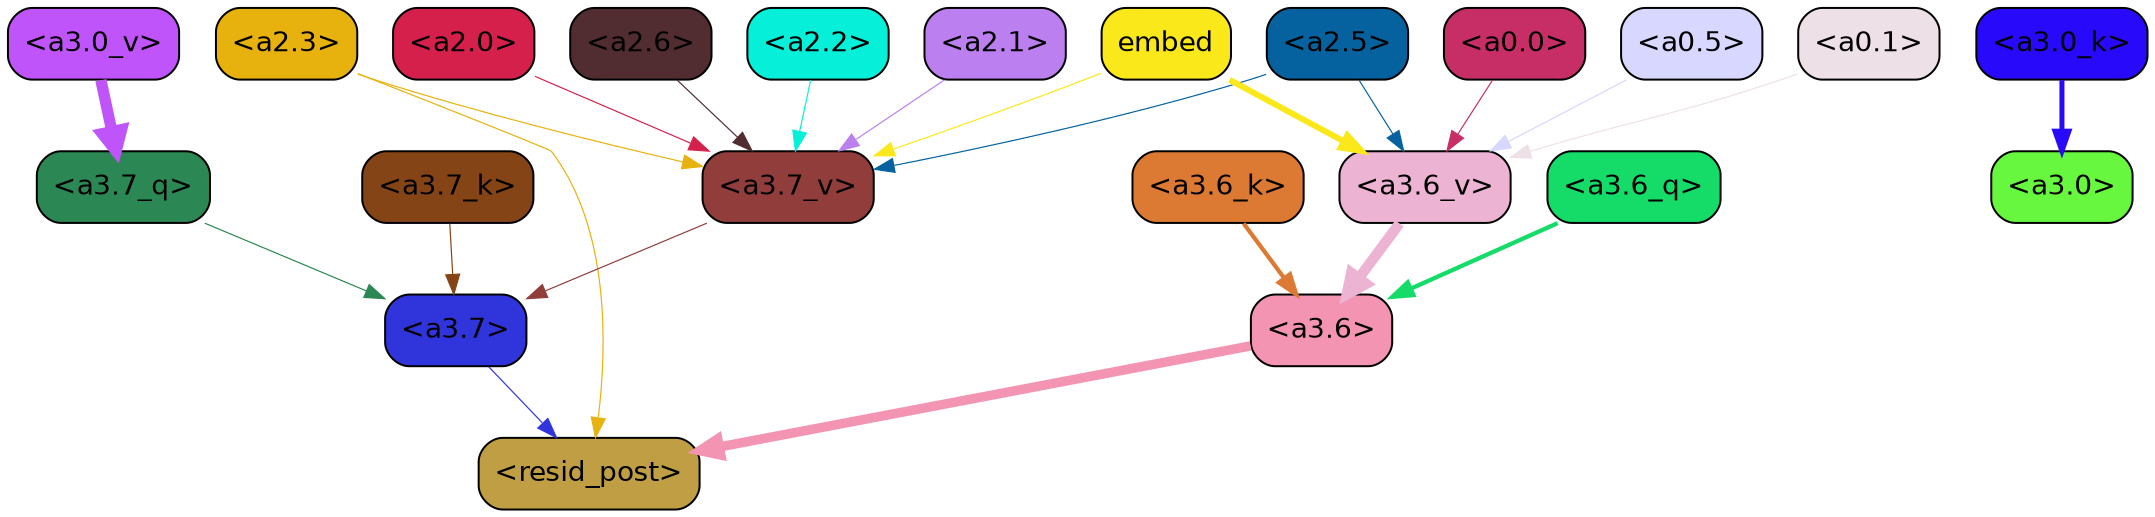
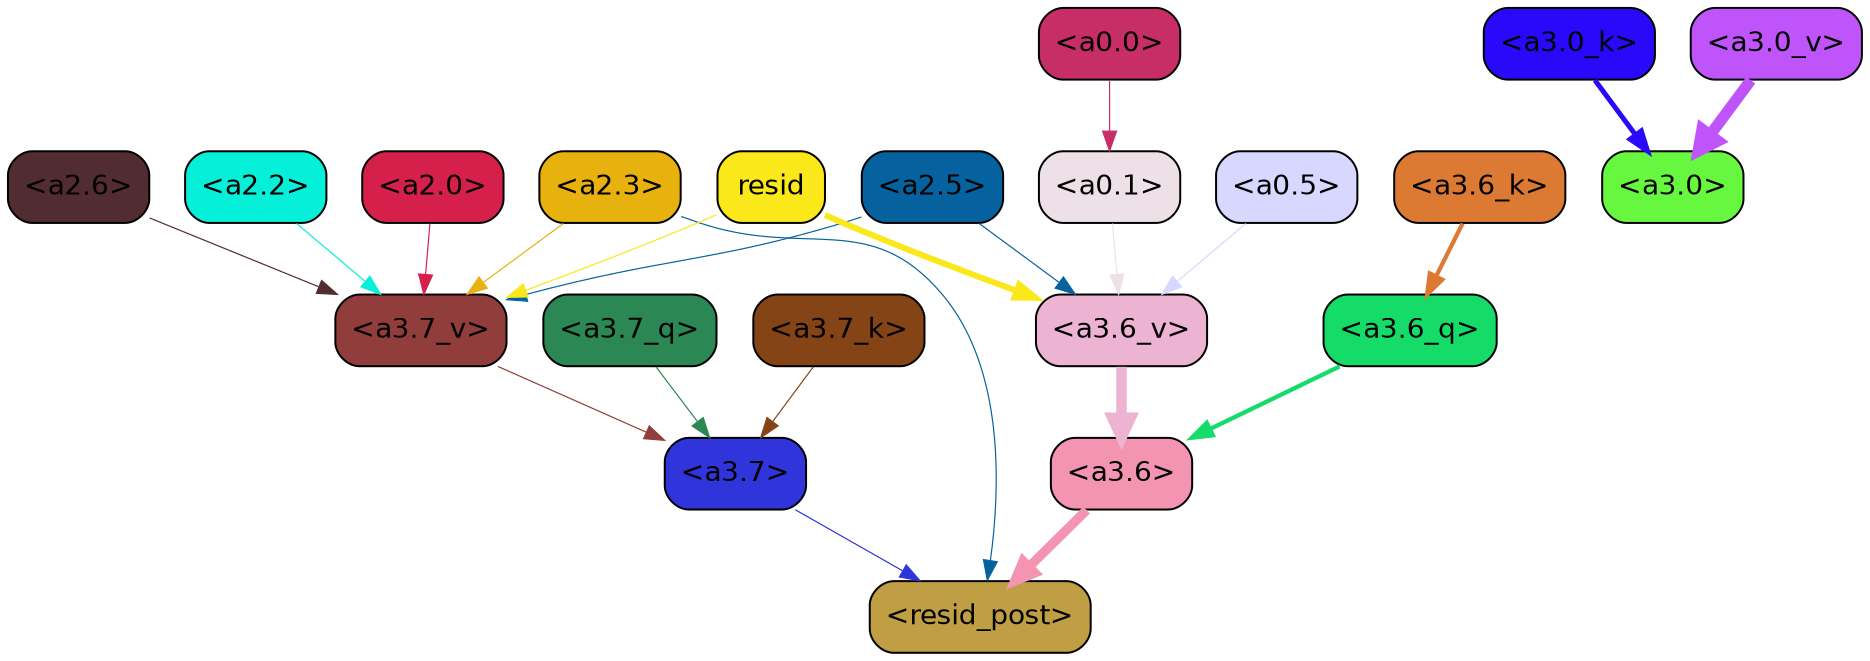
(995, 44) -> none
(1166, 44) -> (771, 187)
(106, 106) -> (1730, 108)
(1475, 107) -> (1110, 106)
(569, 180) -> (941, 293)
(1264, 251) -> (1449, 250)
